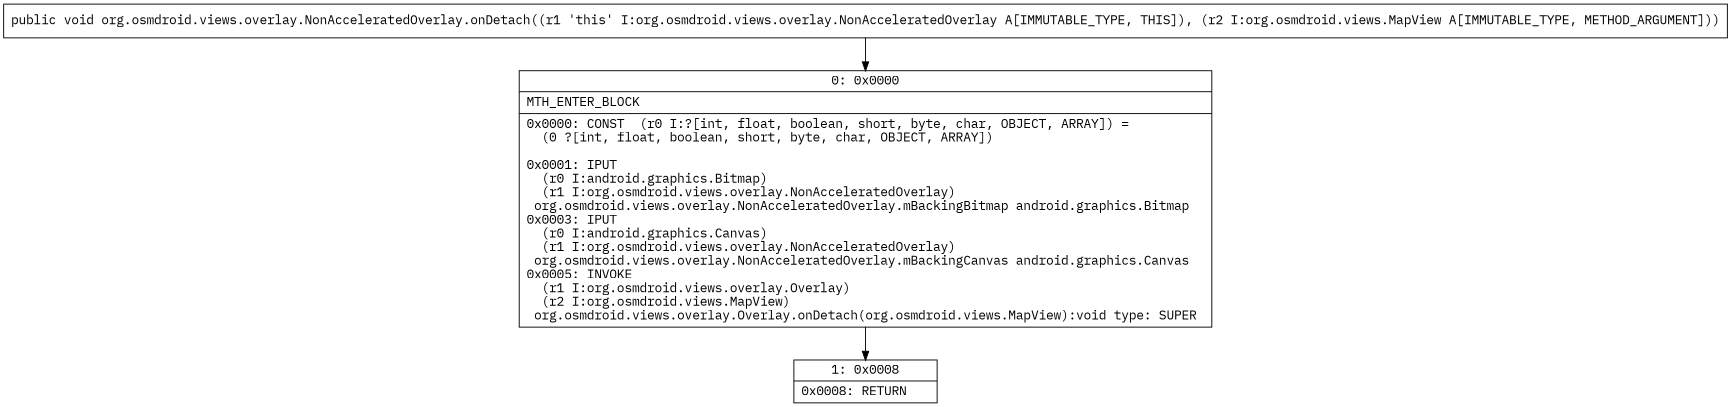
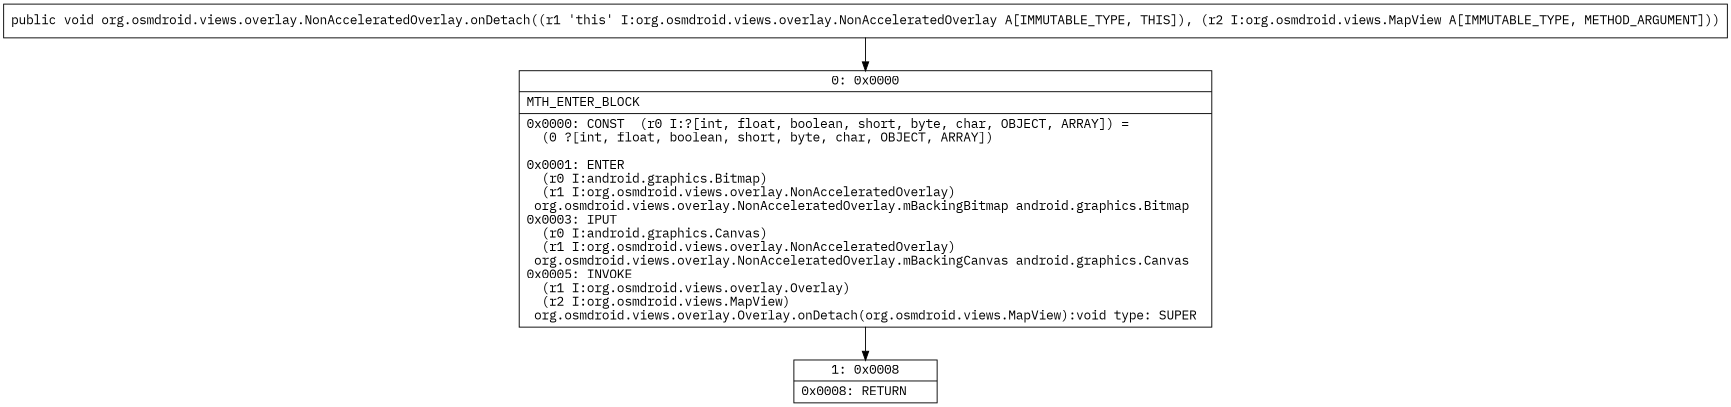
(579, 165) -> (583, 165)
